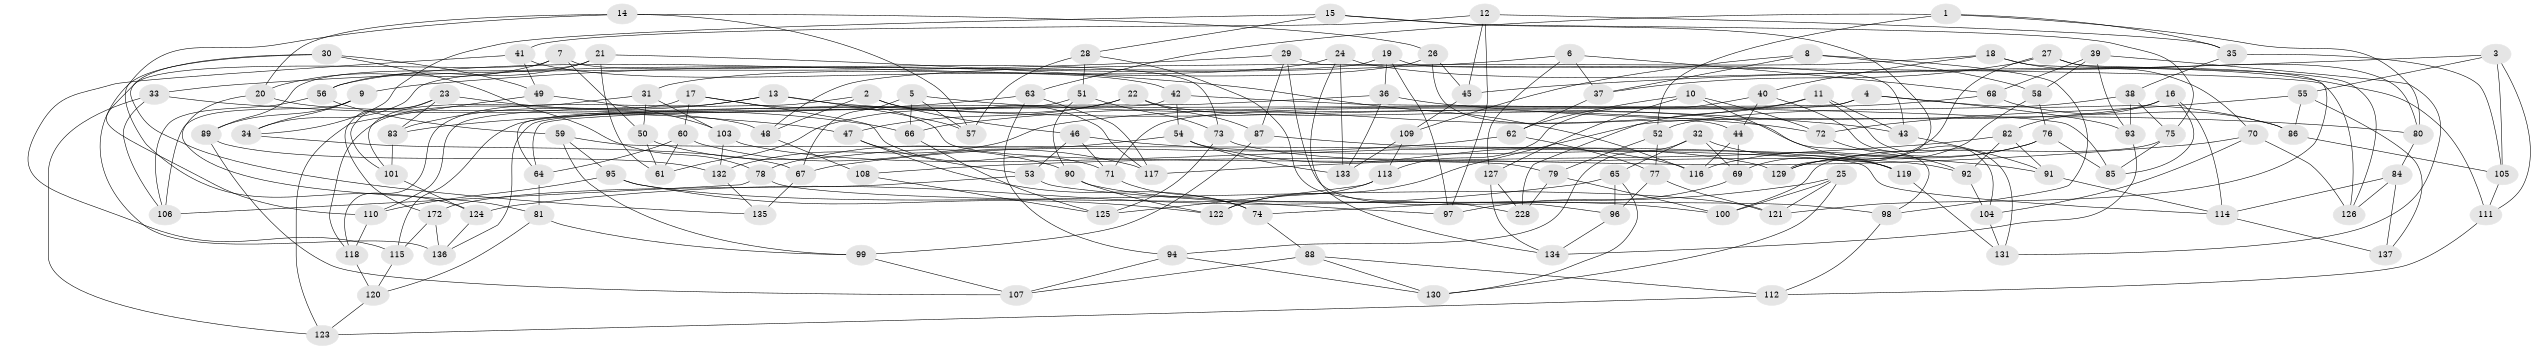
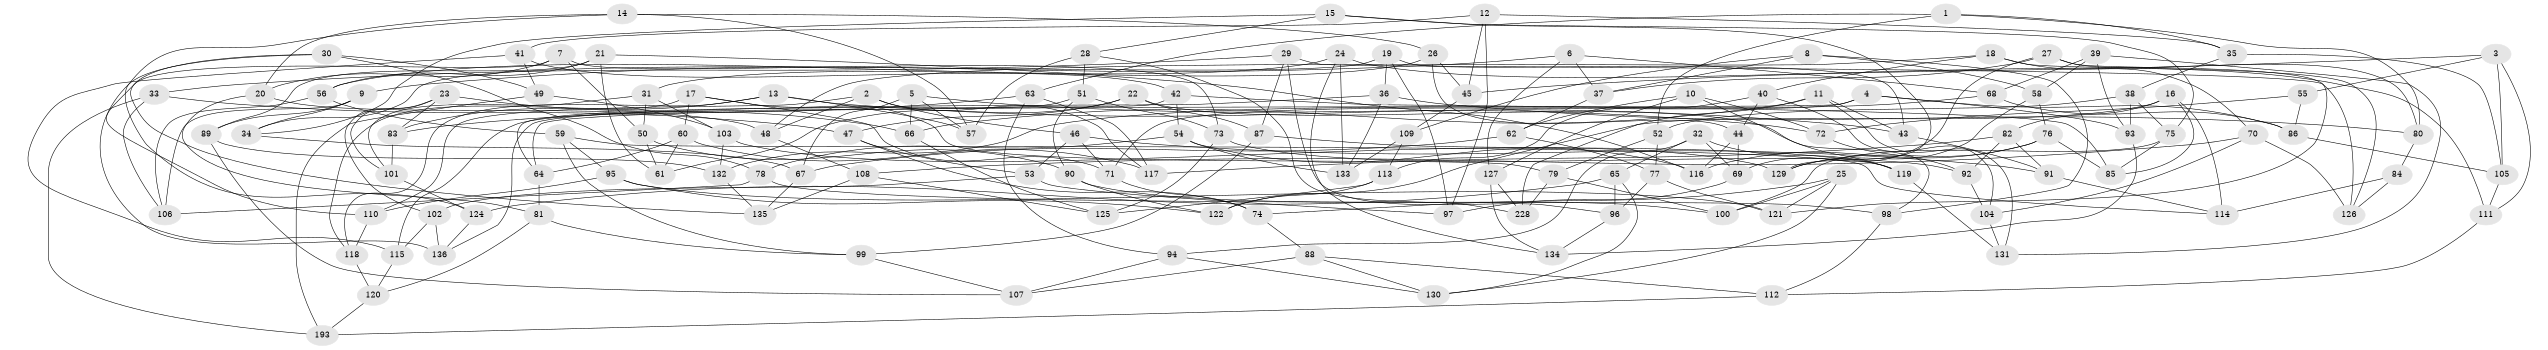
none -> (813, 194)
(435, 215) -> (435, 215)
(2385, 255) -> none
(322, 336) -> (322, 336)
